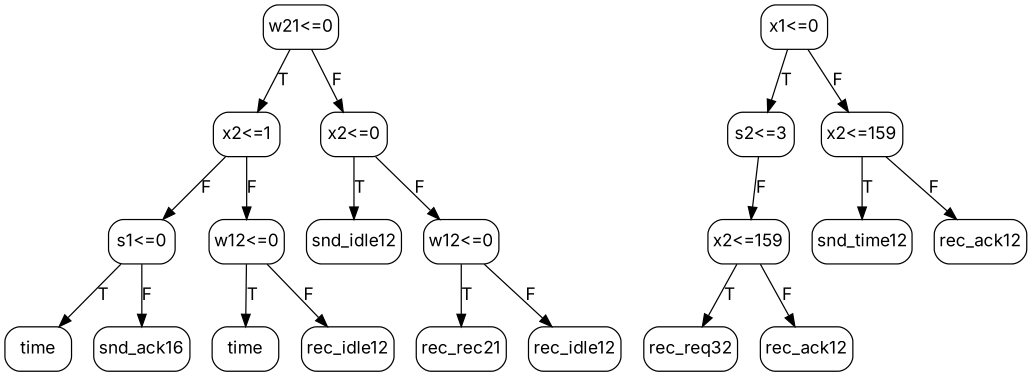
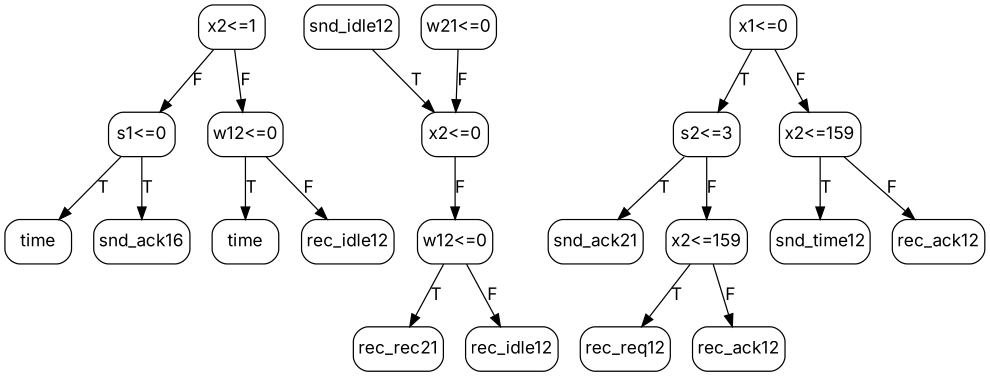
(277, 75) -> none
(354, 182) -> (399, 76)
none -> (596, 242)
(147, 295) -> (148, 188)
(691, 349) -> (625, 349)
